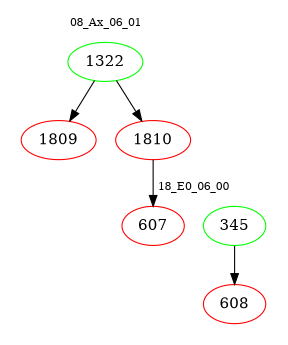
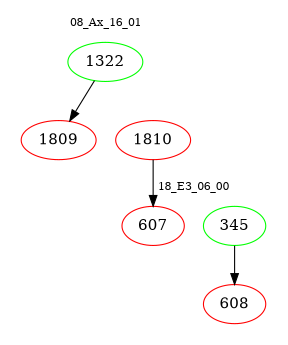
(106, 23) -> (106, 23)
(126, 96) -> none
(194, 187) -> (194, 187)
